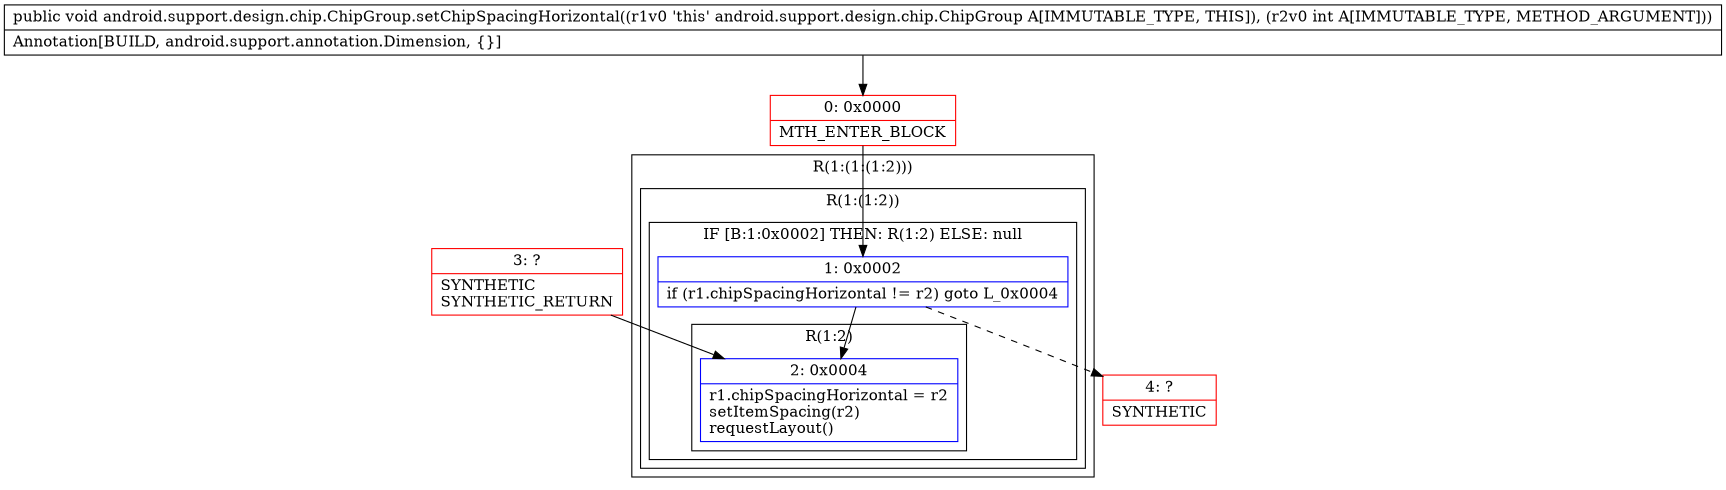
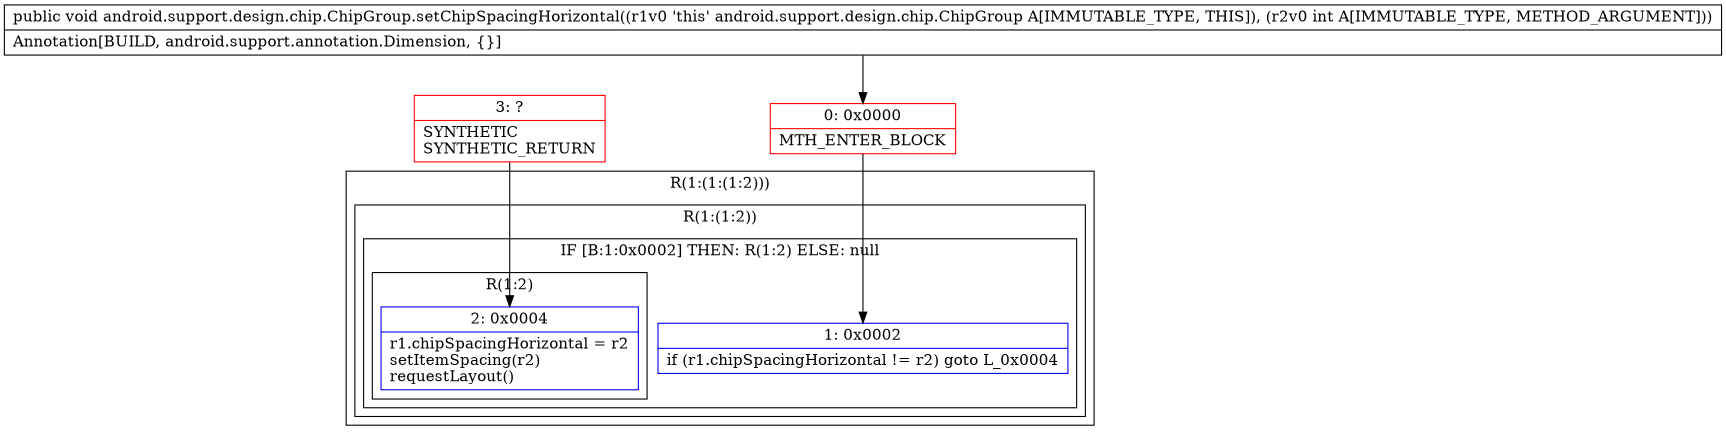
(849, 332) -> none
(1160, 400) -> none
